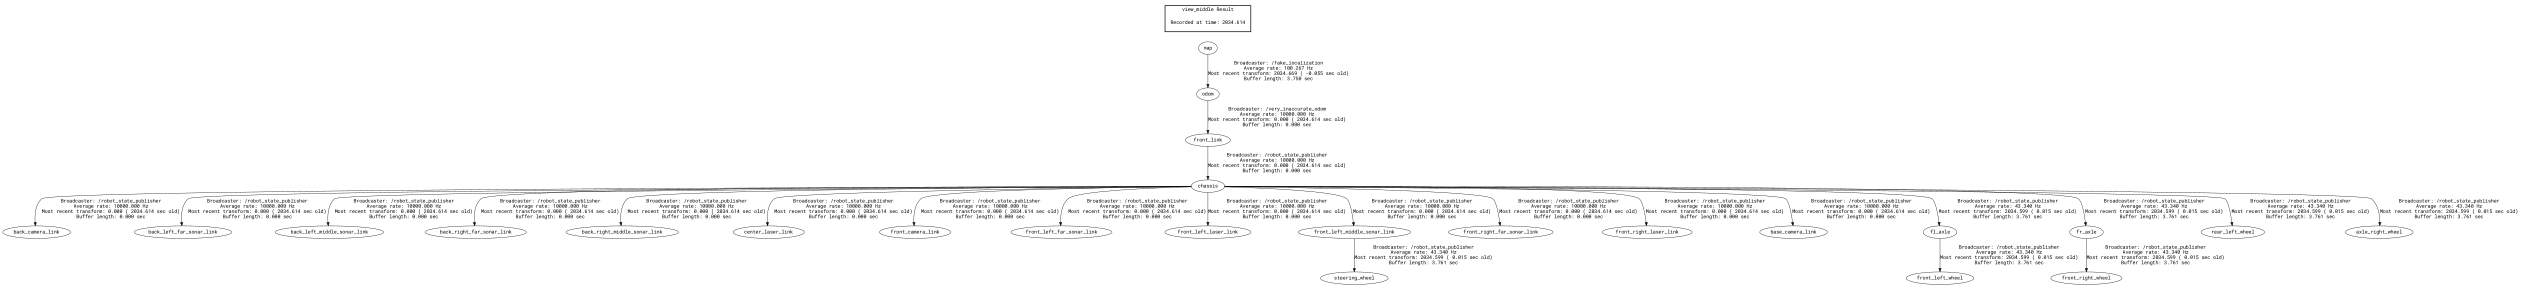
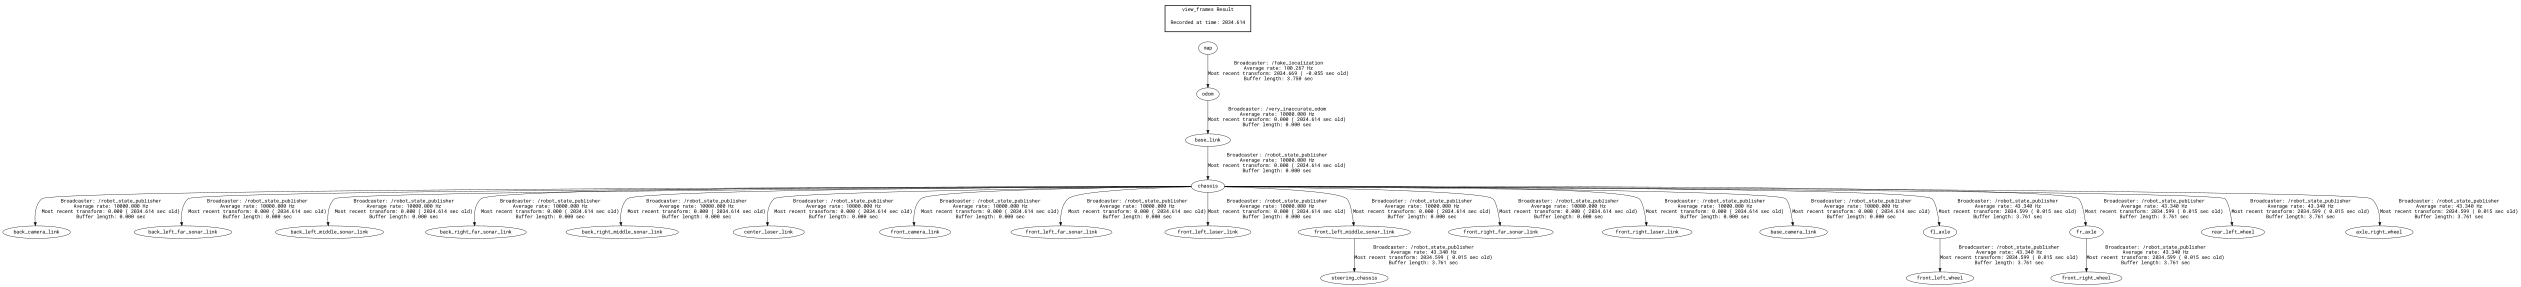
(1208, 10) -> (1208, 10)
(1208, 140) -> (1208, 140)
(1354, 278) -> (1354, 278)
